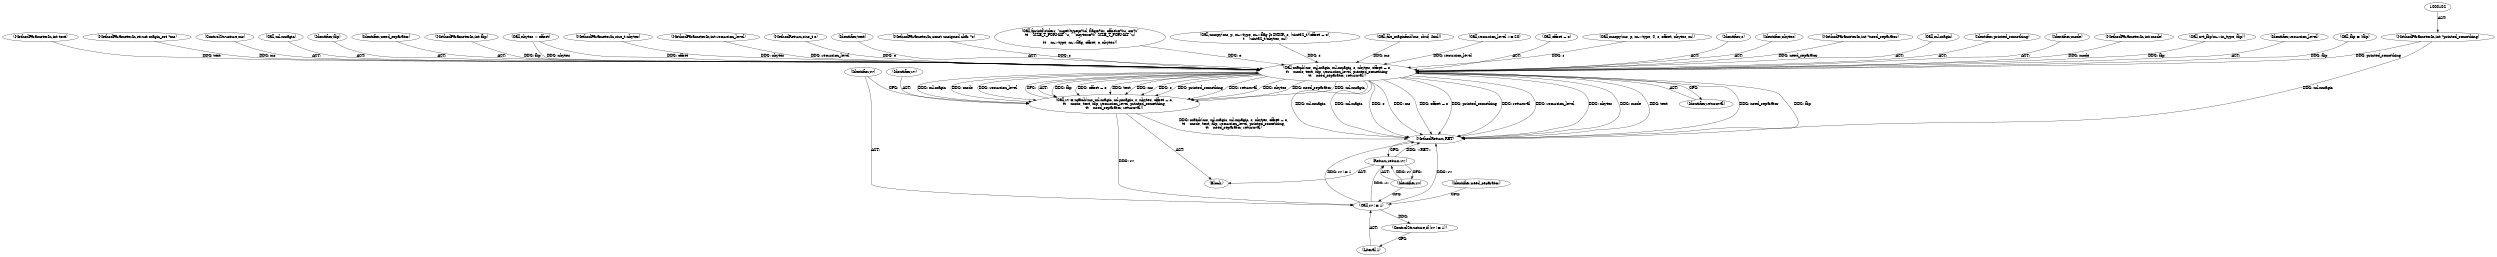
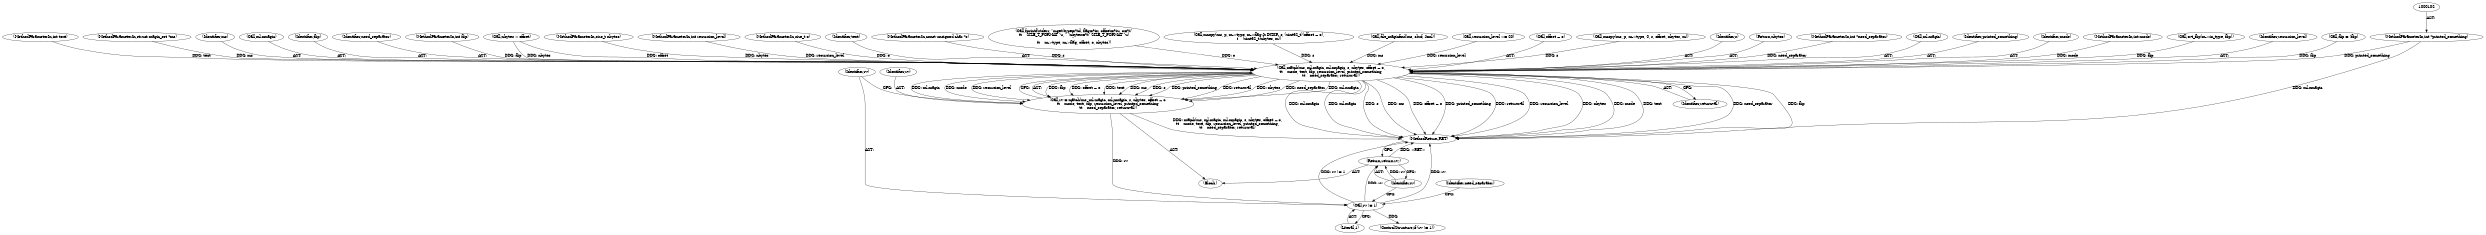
(225, 37) -> (215, 37)
(796, 37) -> (783, 37)
(1779, 37) -> (1771, 37)
(1396, 239) -> (1361, 217)
